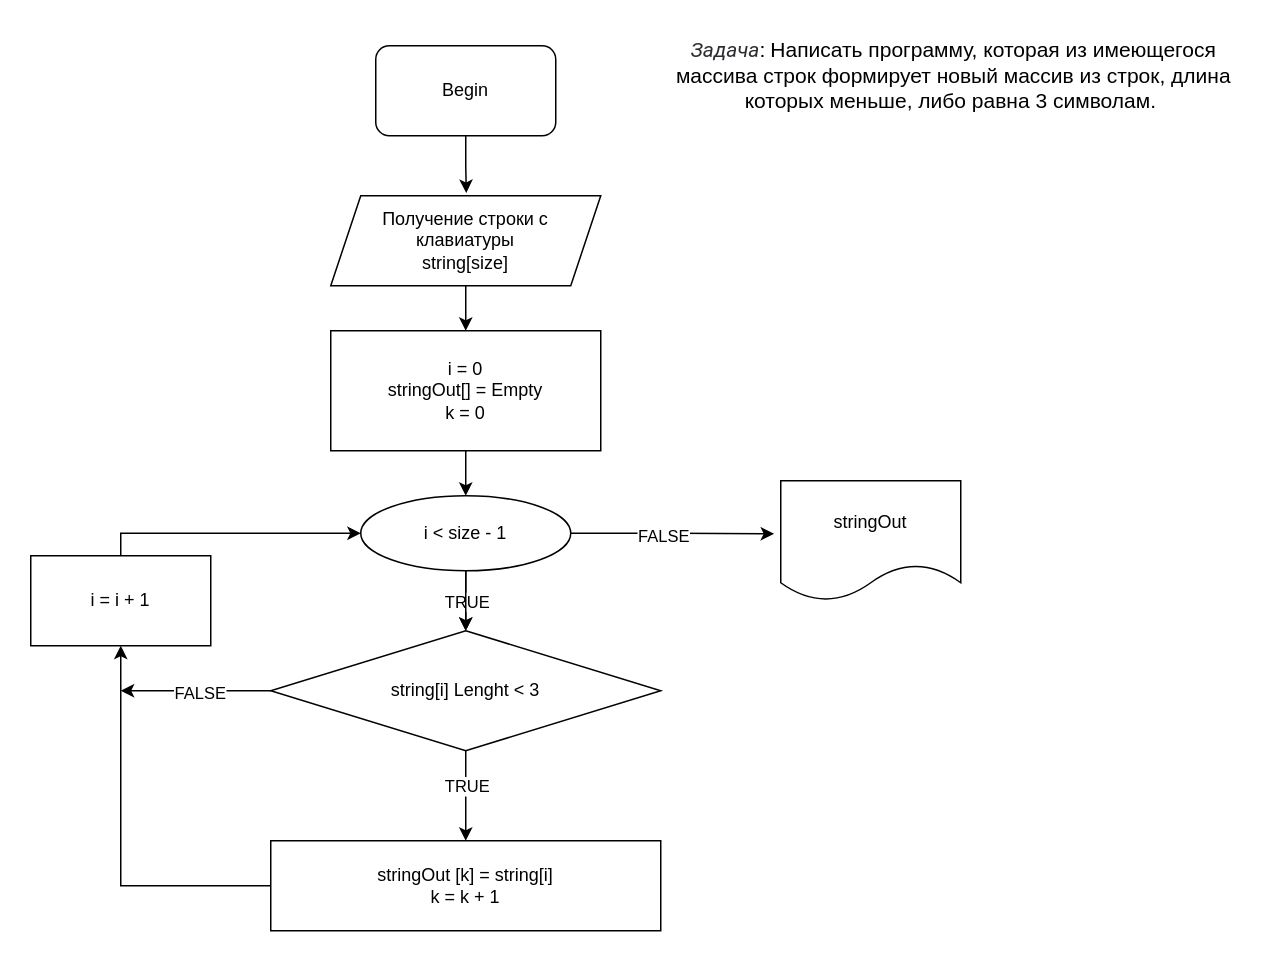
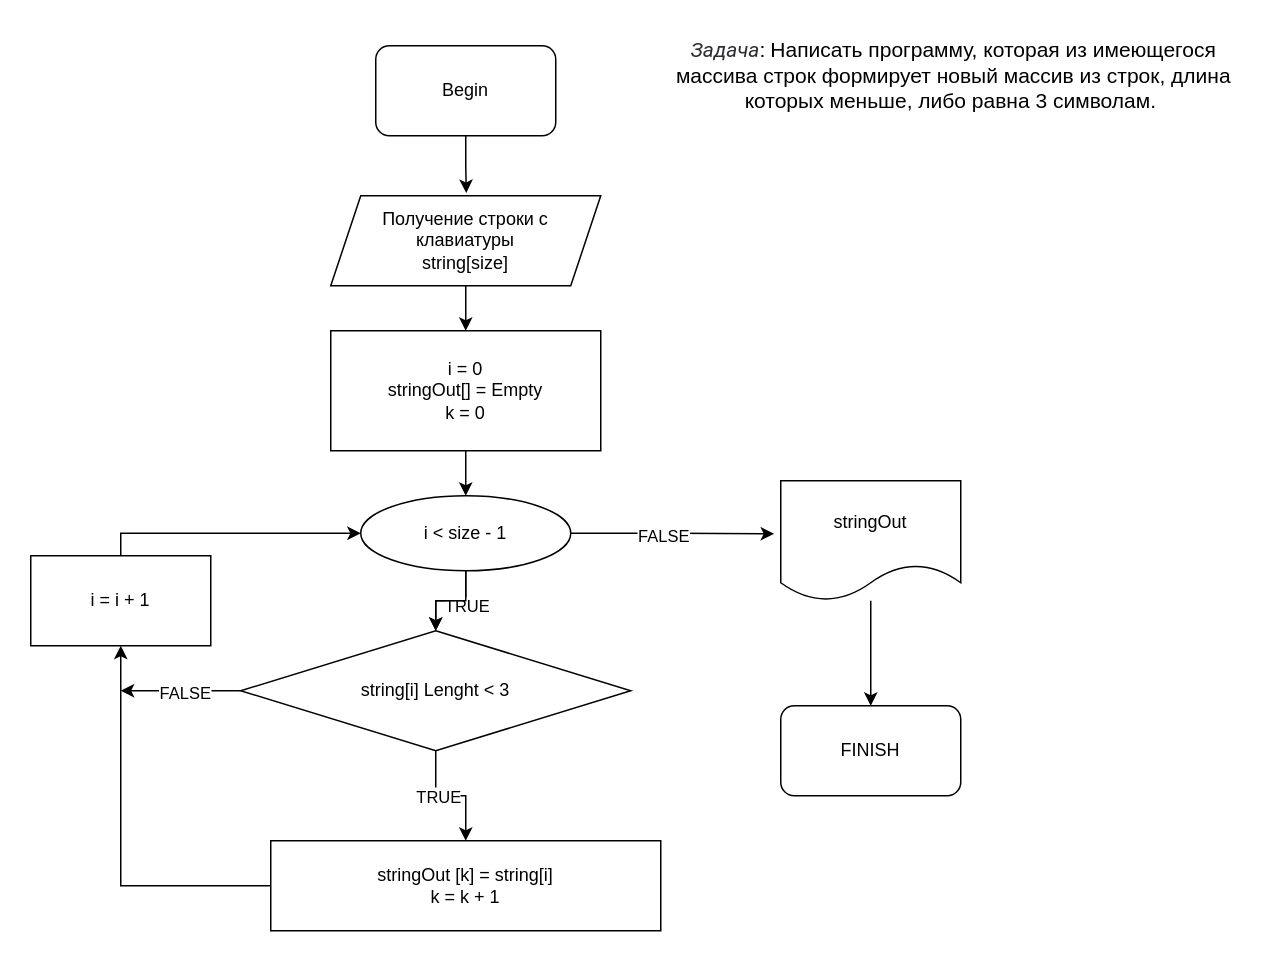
none -> (871, 648)
(466, 691) -> (436, 691)
none -> (871, 751)
